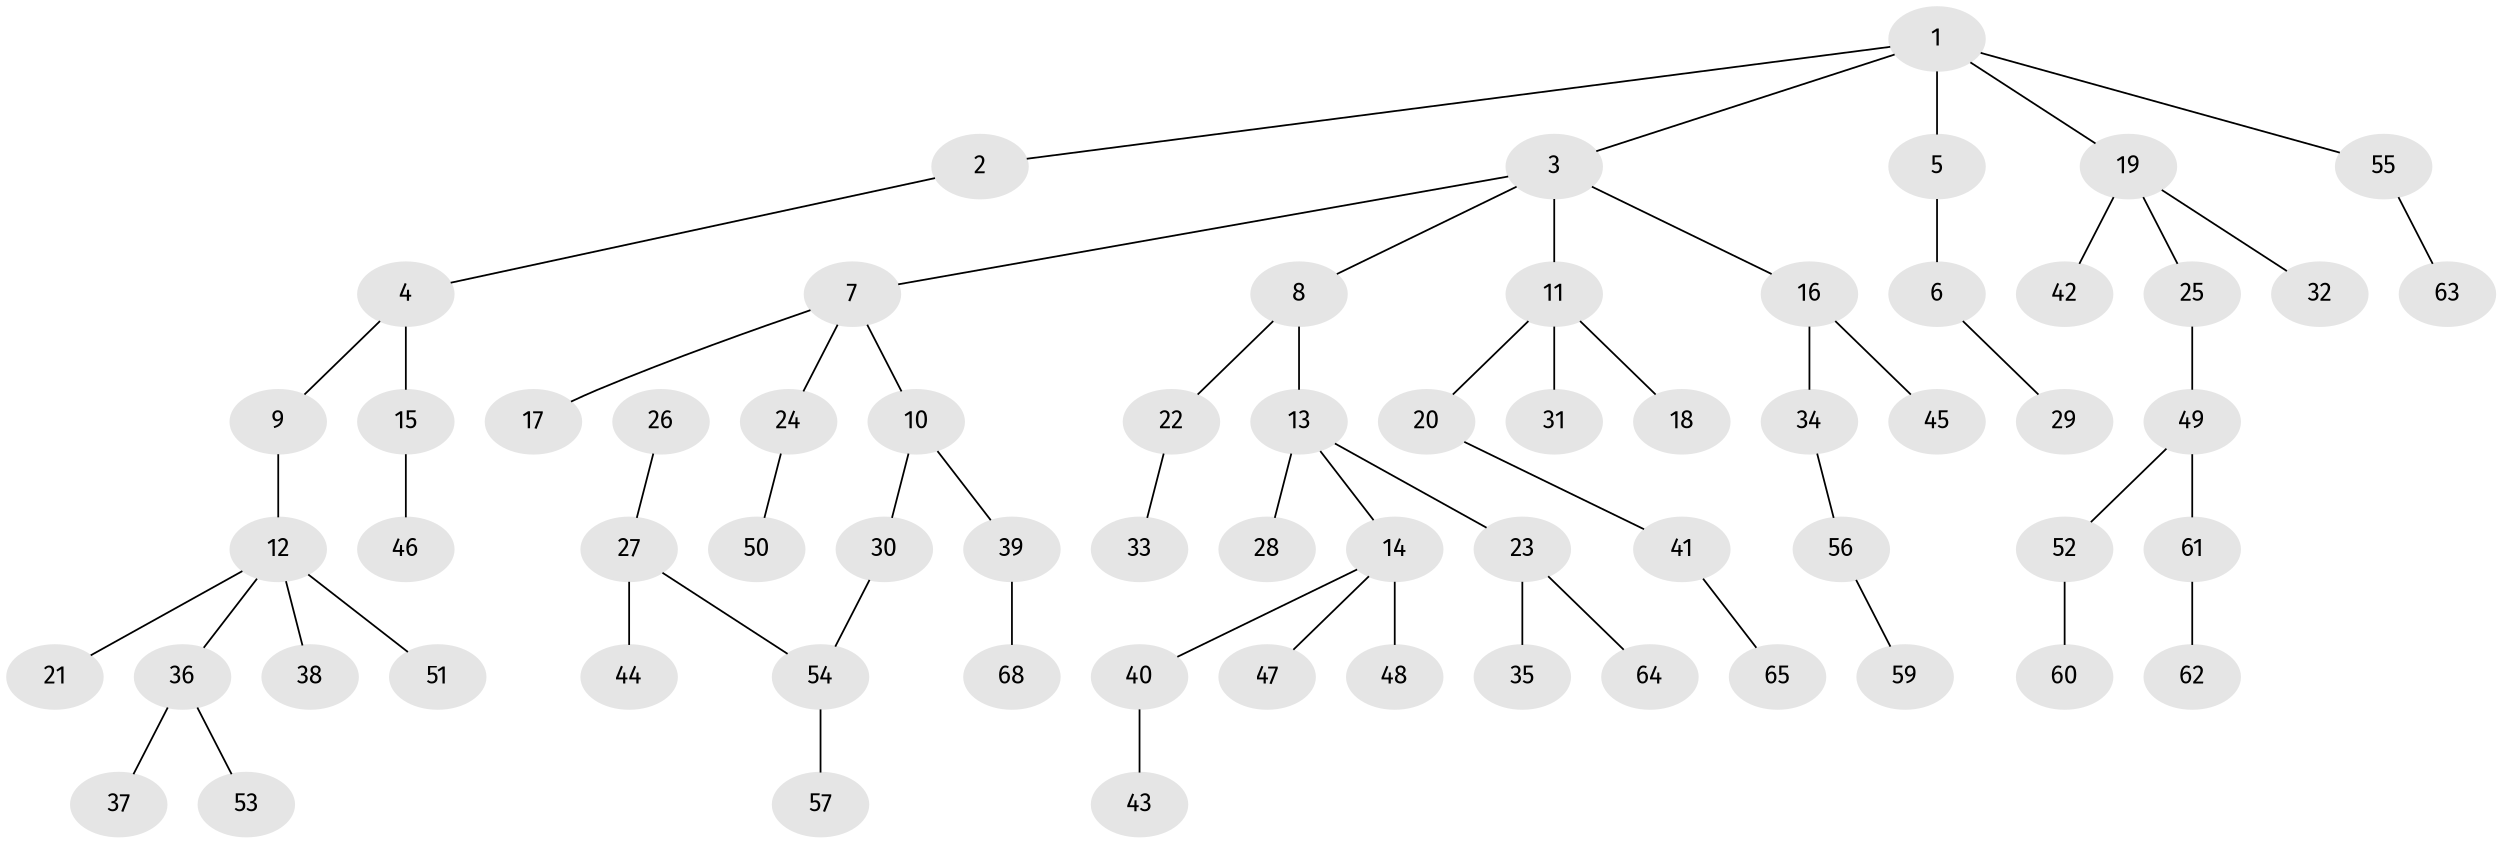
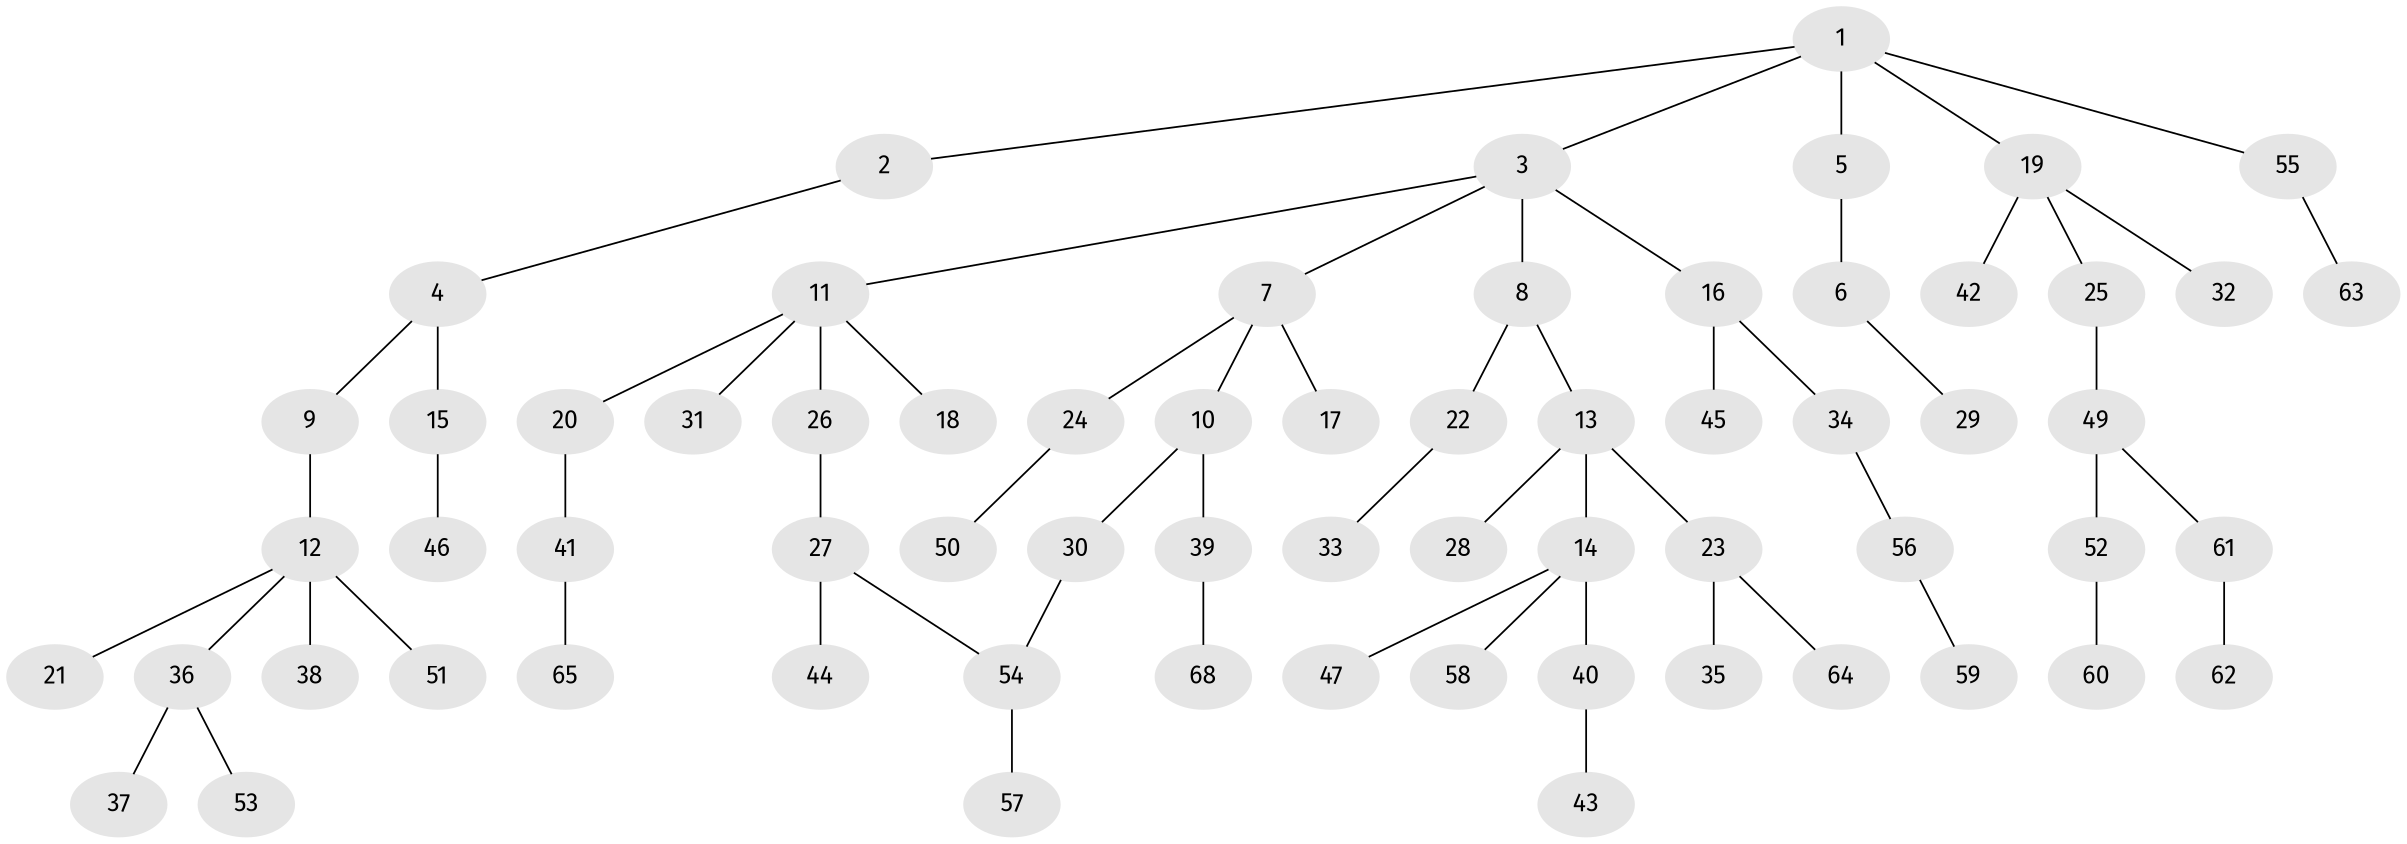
none -> (821, 358)
(1395, 677) -> (1459, 677)
